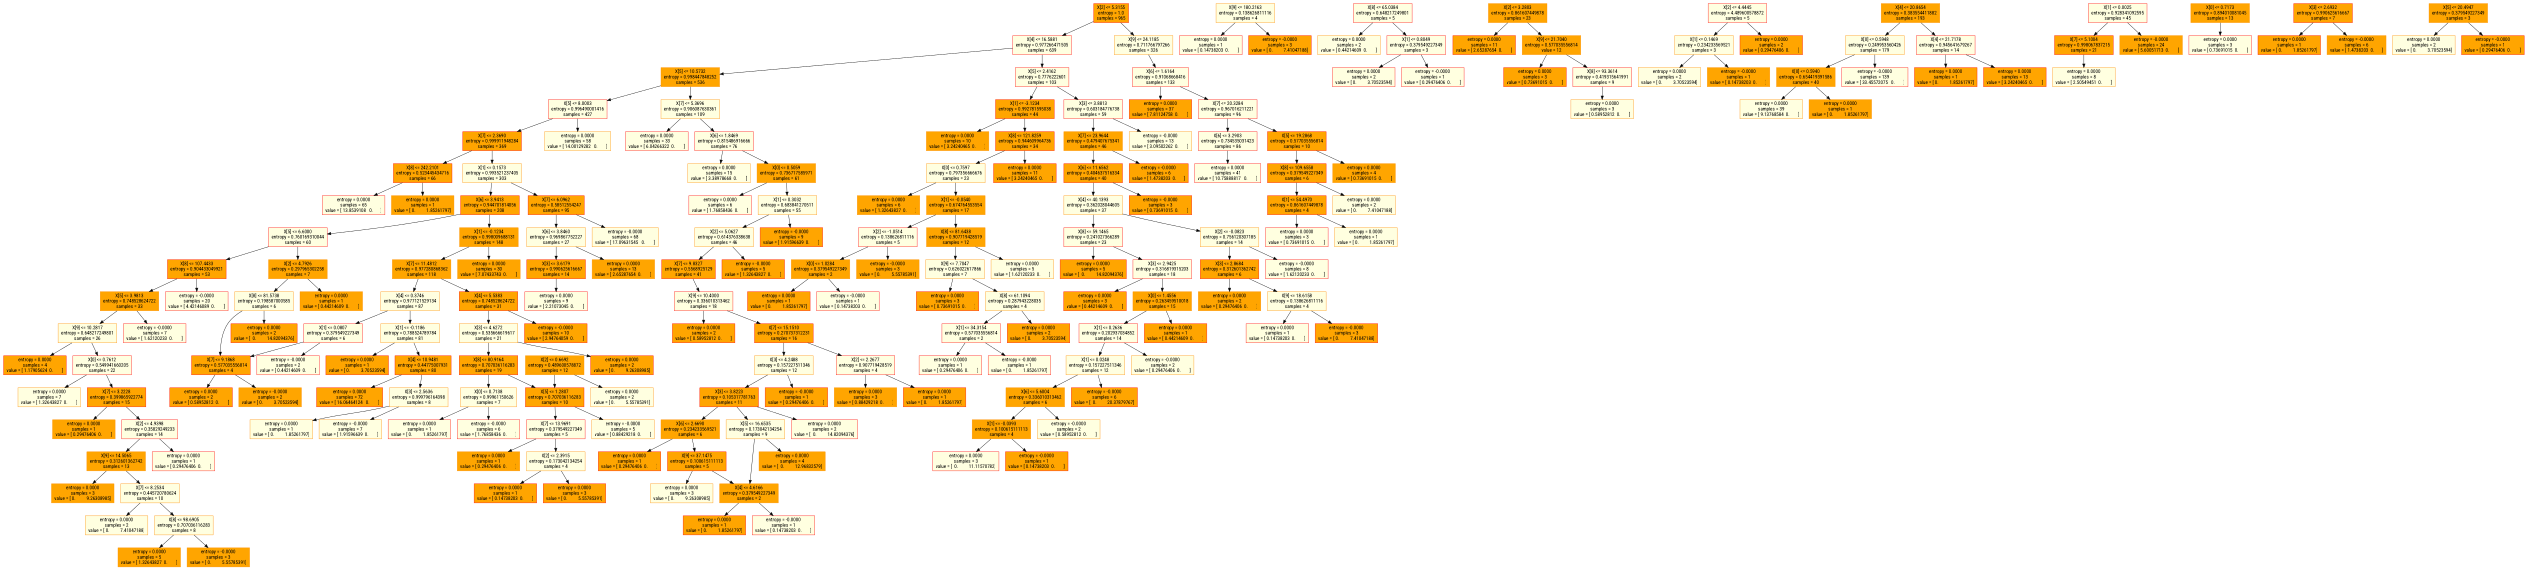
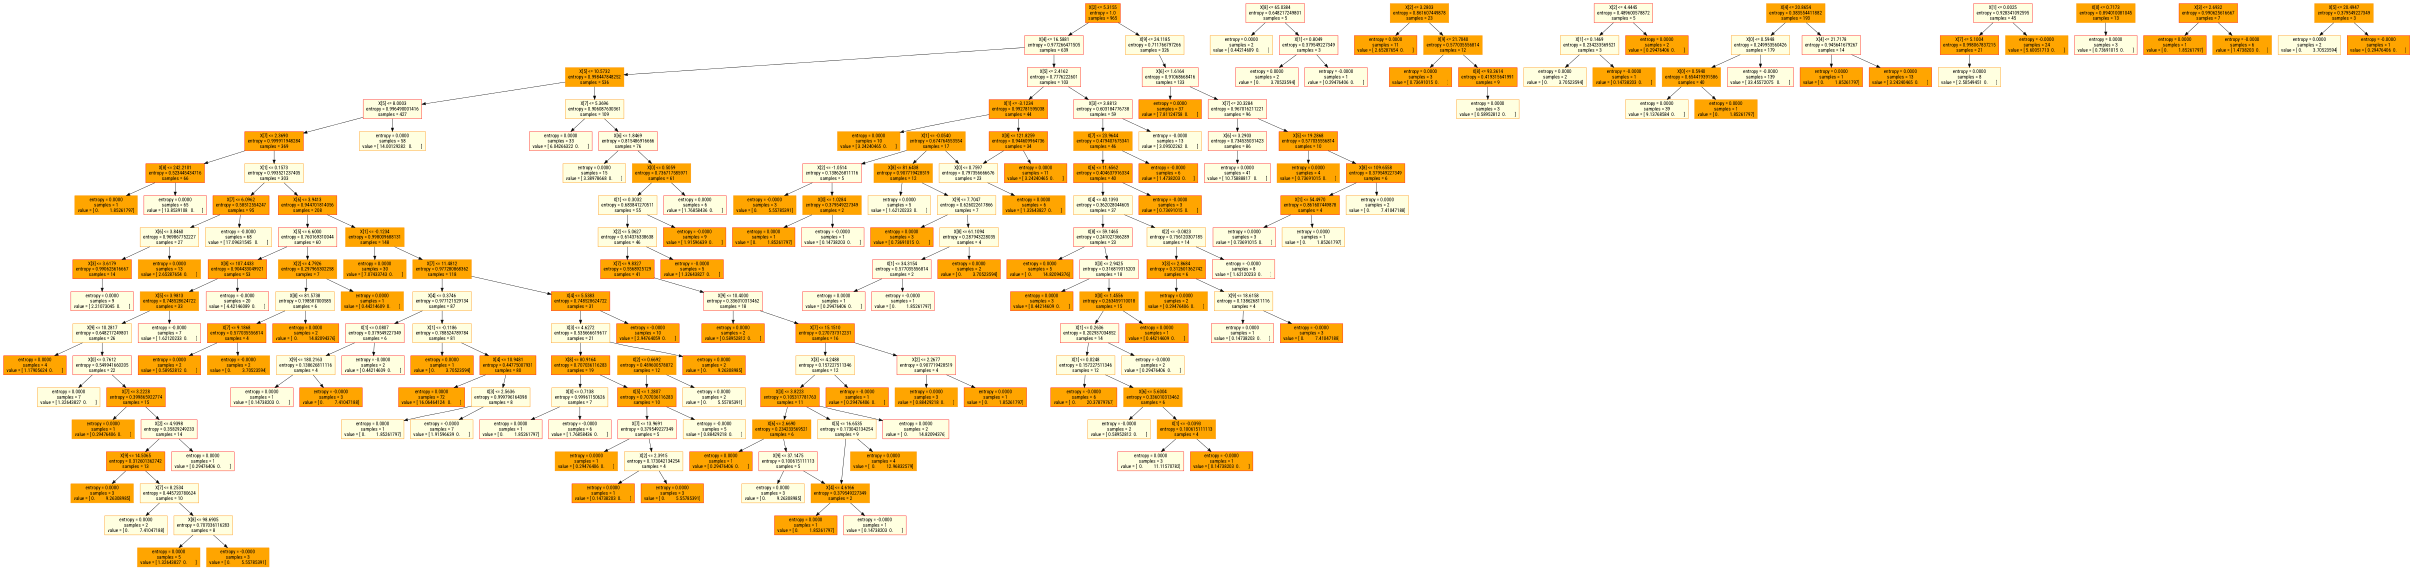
(1737, 13) -> (1623, 13)
(1551, 45) -> (1453, 45)
(1602, 77) -> (1488, 77)
(1093, 173) -> (1103, 173)
(956, 187) -> (951, 156)
(1162, 301) -> (1109, 301)
(279, 349) -> (342, 349)
(116, 461) -> (136, 461)
(697, 461) -> (788, 461)
